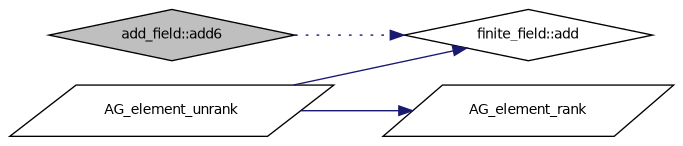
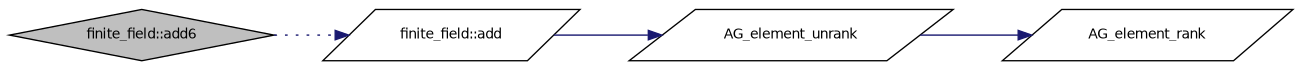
(172, 35) -> (142, 35)
(528, 35) -> (451, 35)
(373, 68) -> (601, 35)
